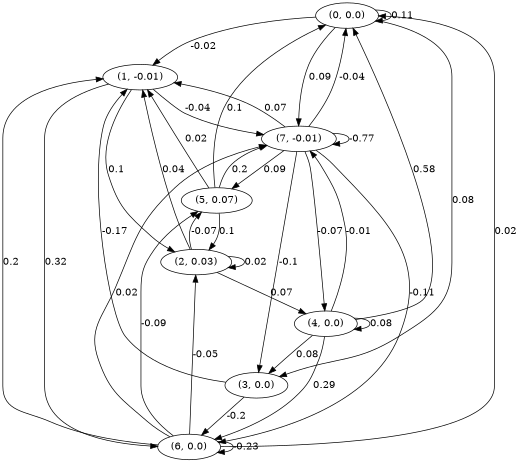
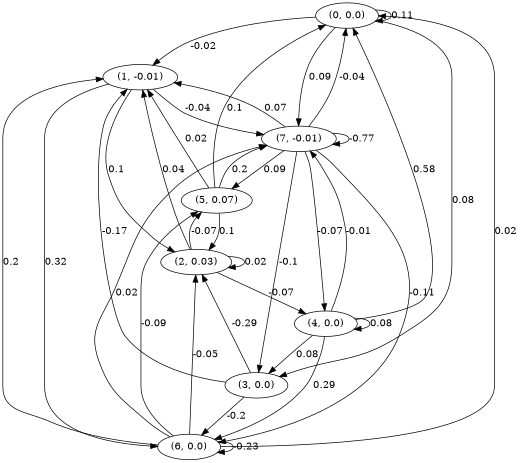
(282, 293) -> (282, 293)
none -> (228, 327)
